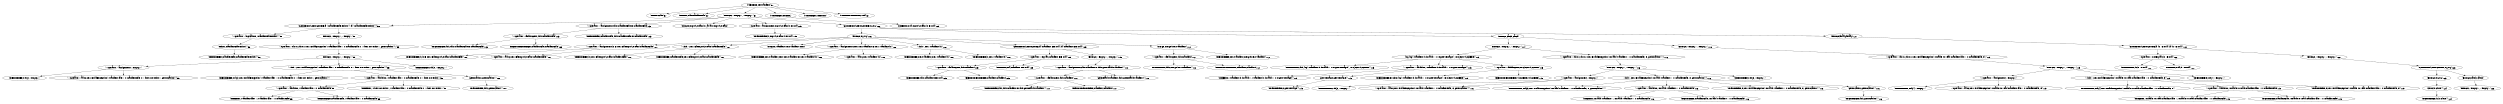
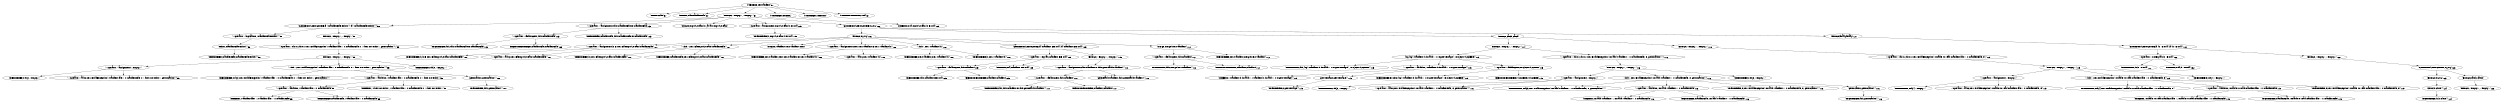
(2193, 67) -> (2193, 67)
